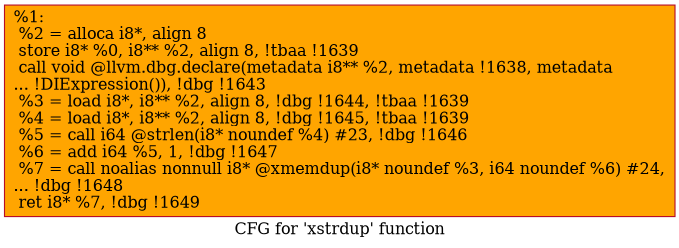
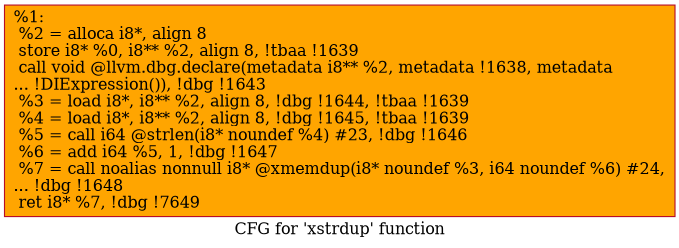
(107, 203) -> (107, 203)
